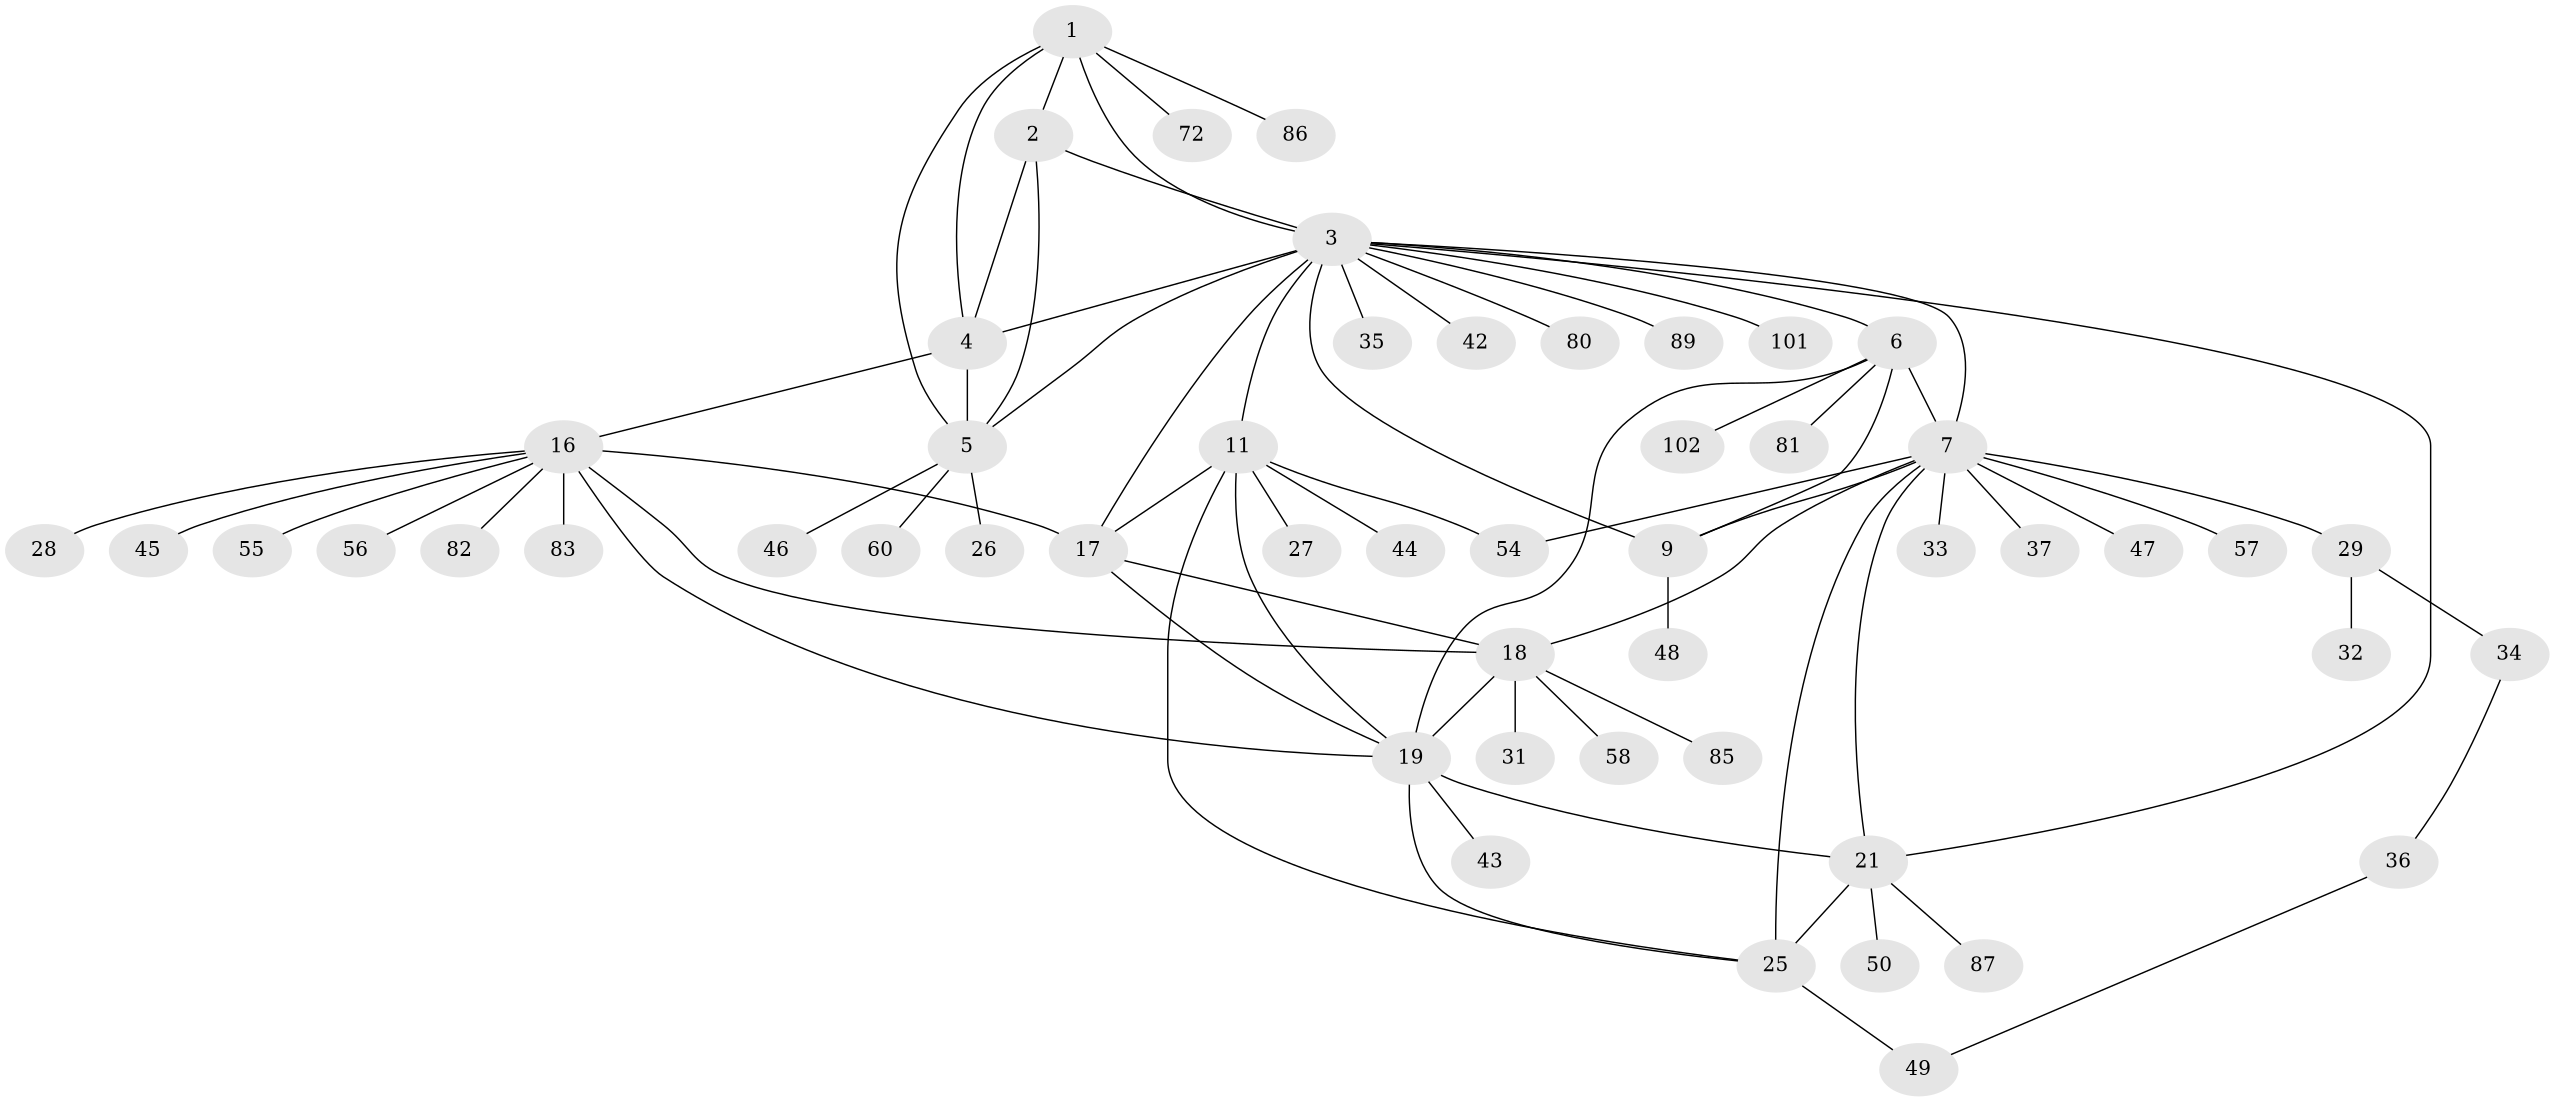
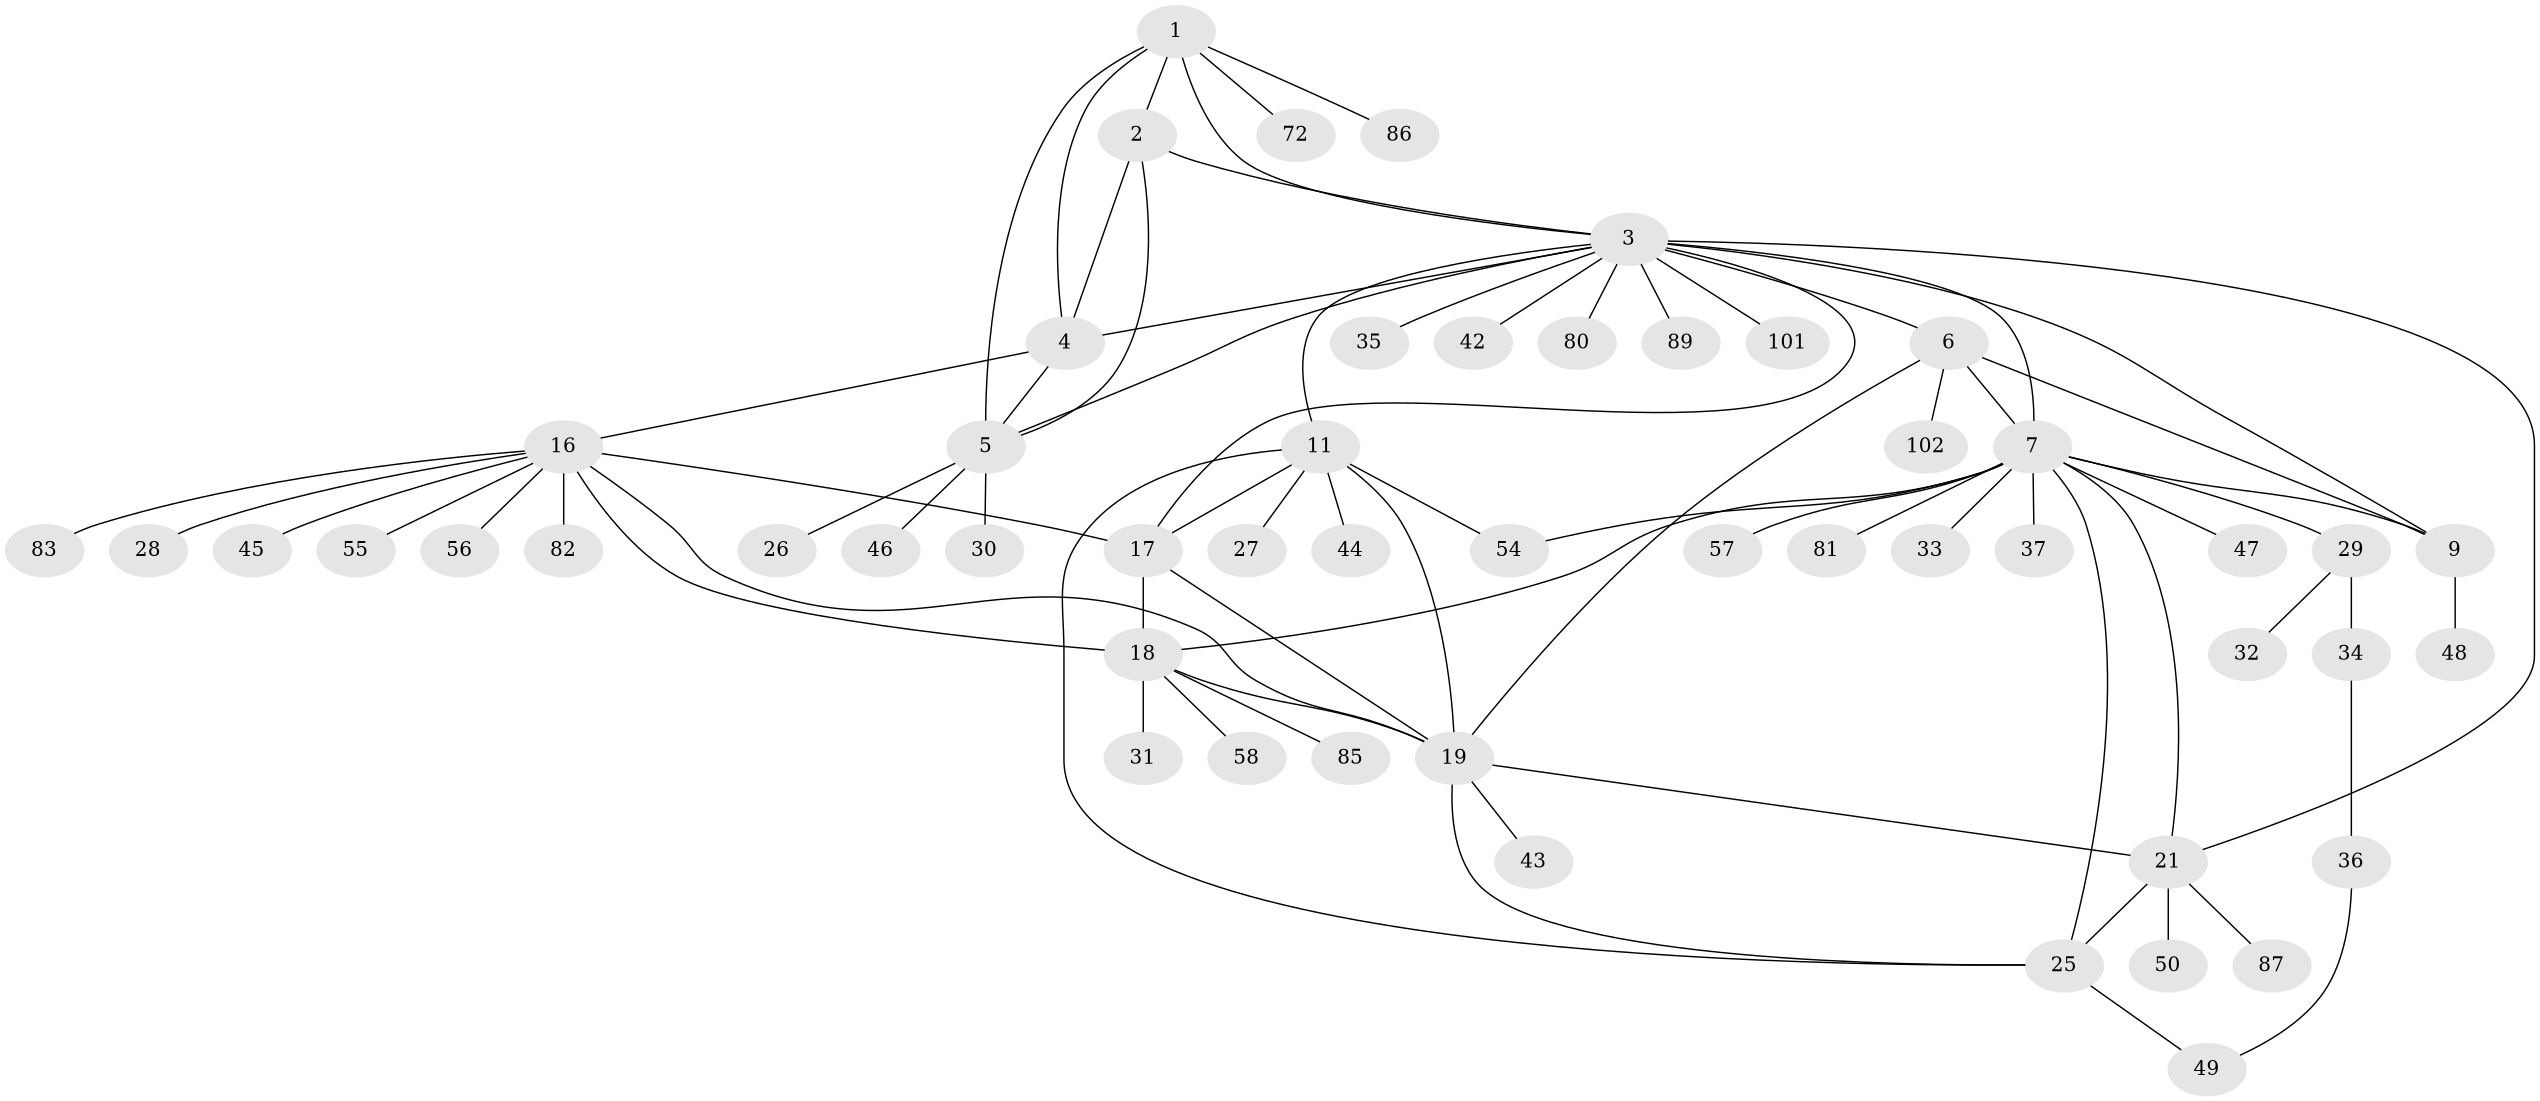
(1843, 395) -> (1930, 499)
(881, 551) -> (985, 551)
